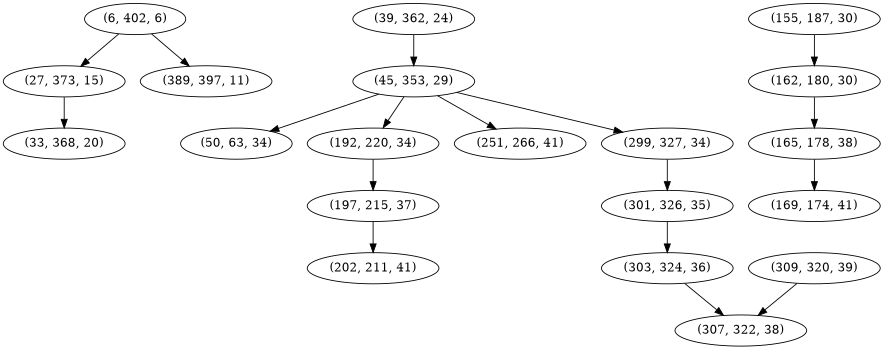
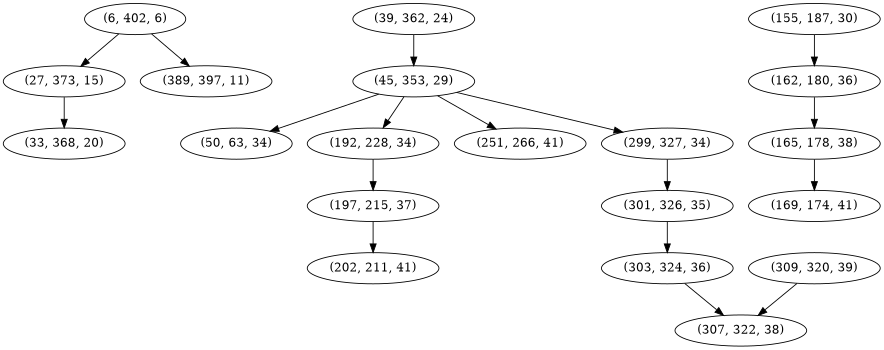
(814, 81) -> (814, 81)
(373, 144) -> (373, 144)
